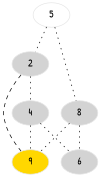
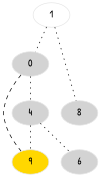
(52, 15) -> (52, 15)
(30, 64) -> (30, 64)
(58, 135) -> none
(79, 138) -> none
